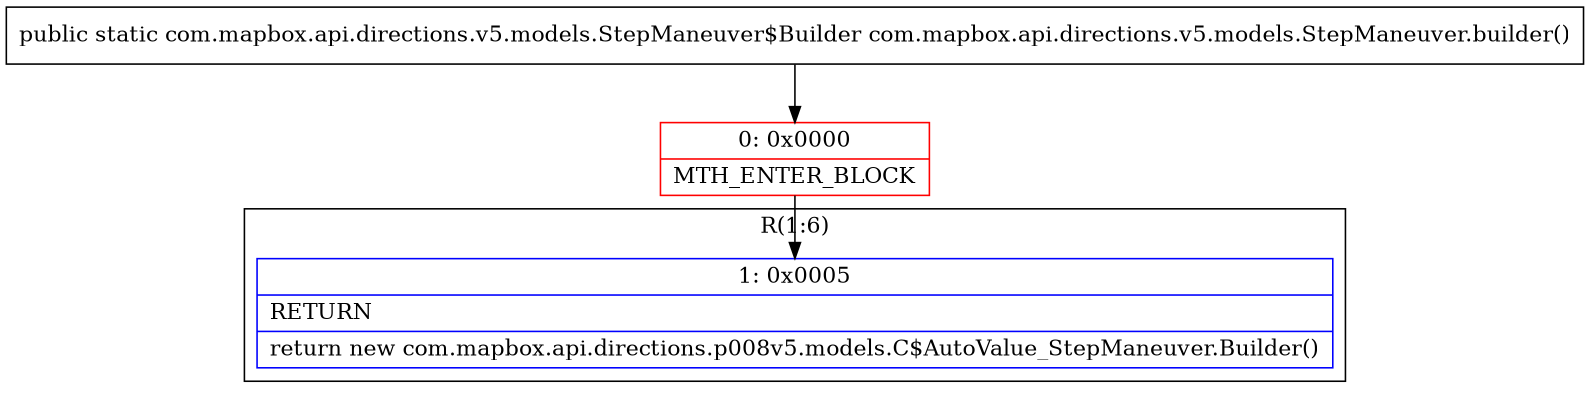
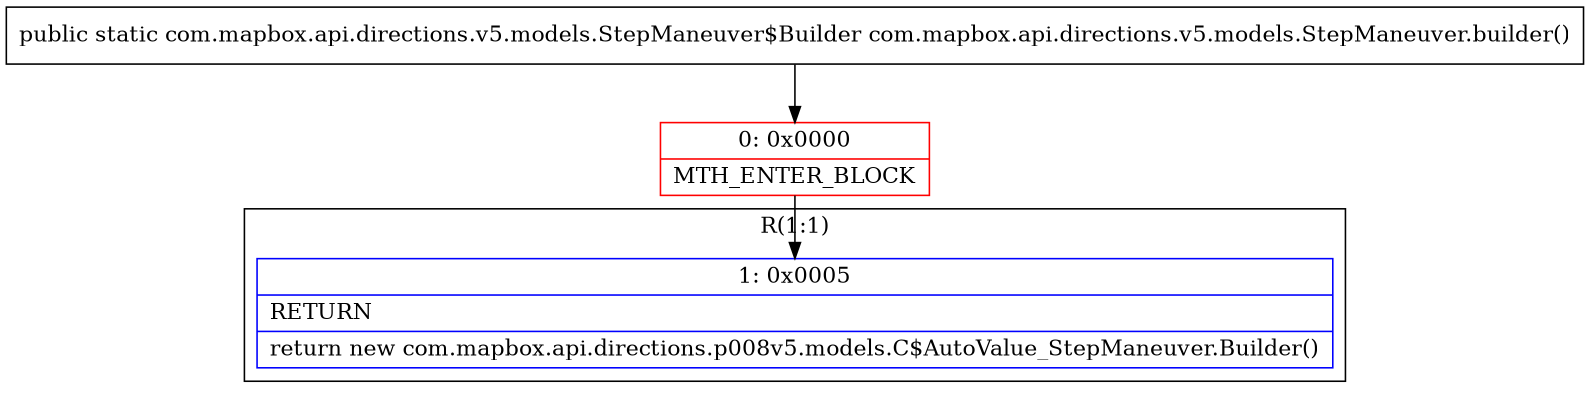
(795, 227) -> (795, 227)
